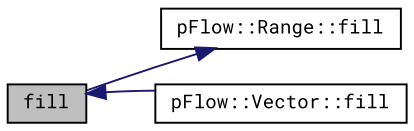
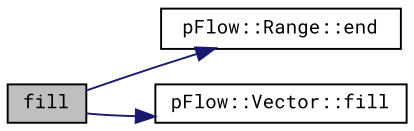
(281, 29) -> (281, 29)
(130, 91) -> (111, 115)
